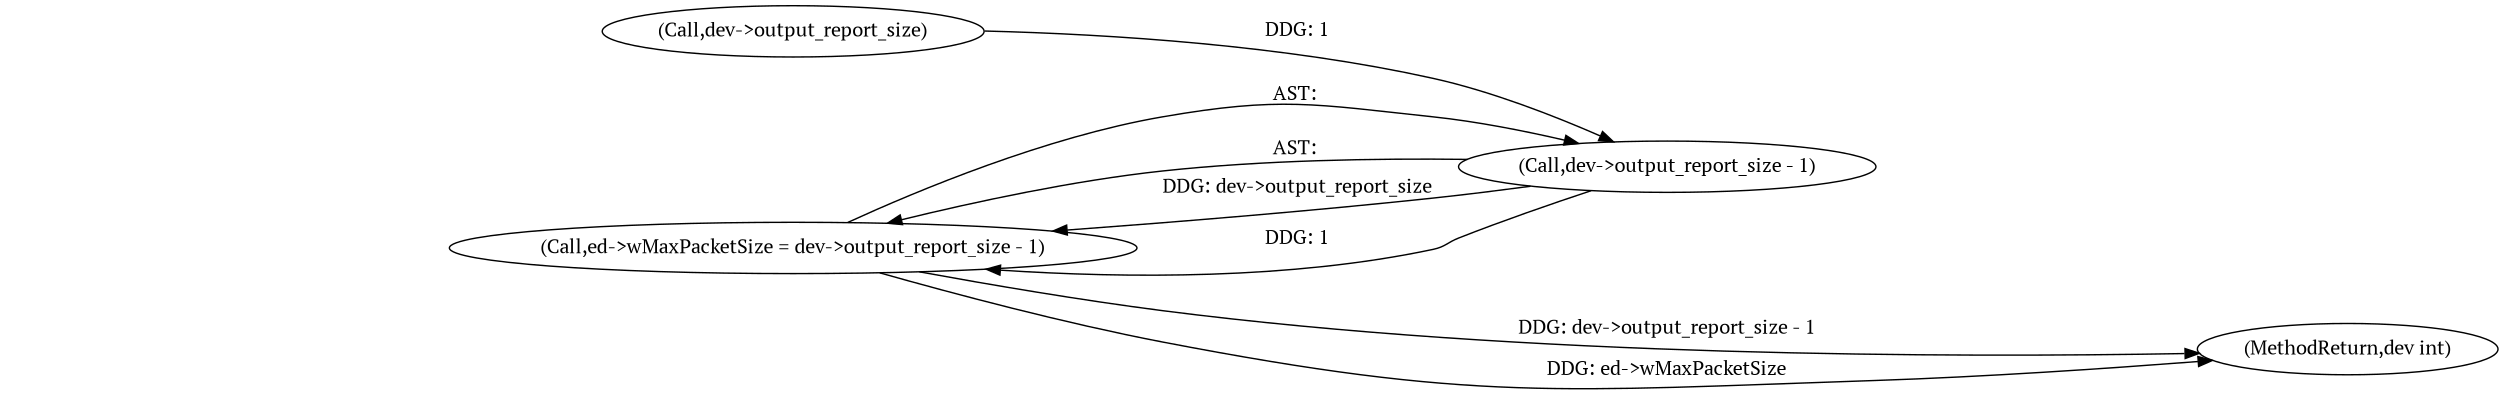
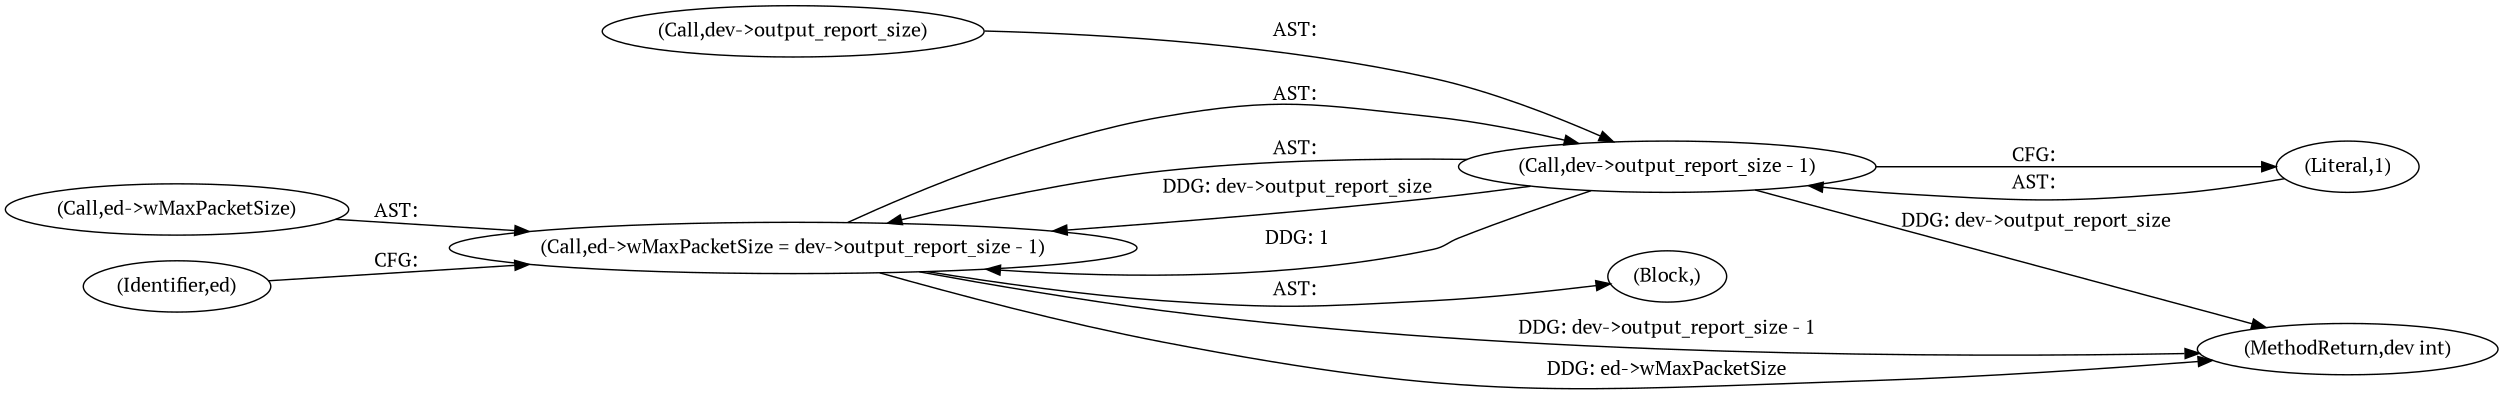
(1298, 31) -> (1298, 31)
none -> (2348, 167)
none -> (177, 209)
none -> (2004, 257)
none -> (1667, 276)
none -> (177, 286)
